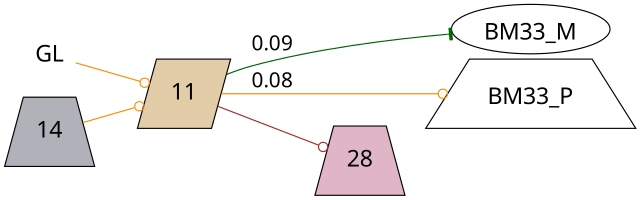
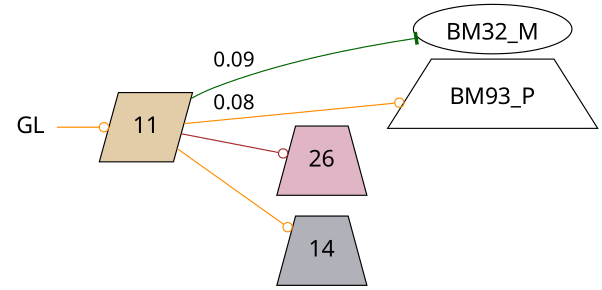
(531, 29) -> (493, 29)
(531, 94) -> (493, 94)
(109, 115) -> (230, 187)
(360, 161) -> (322, 161)
